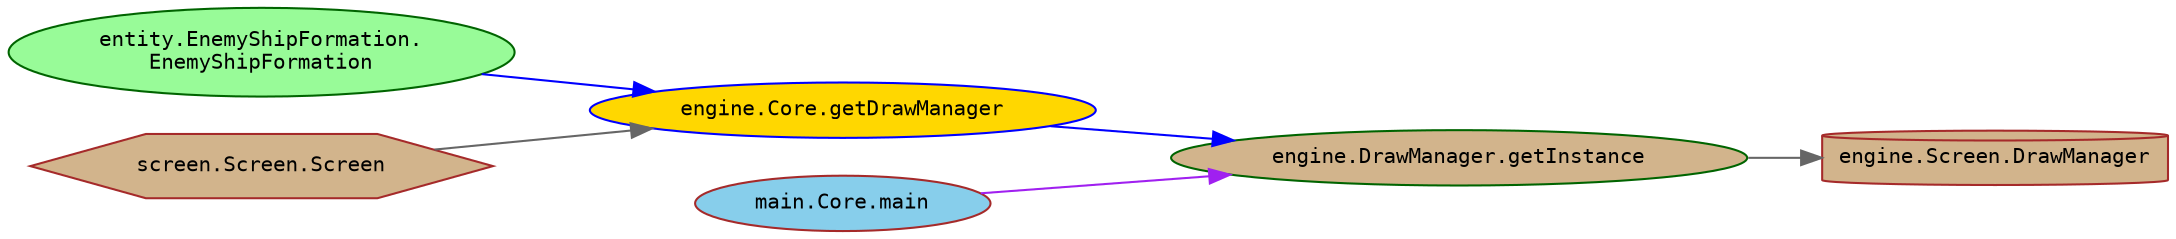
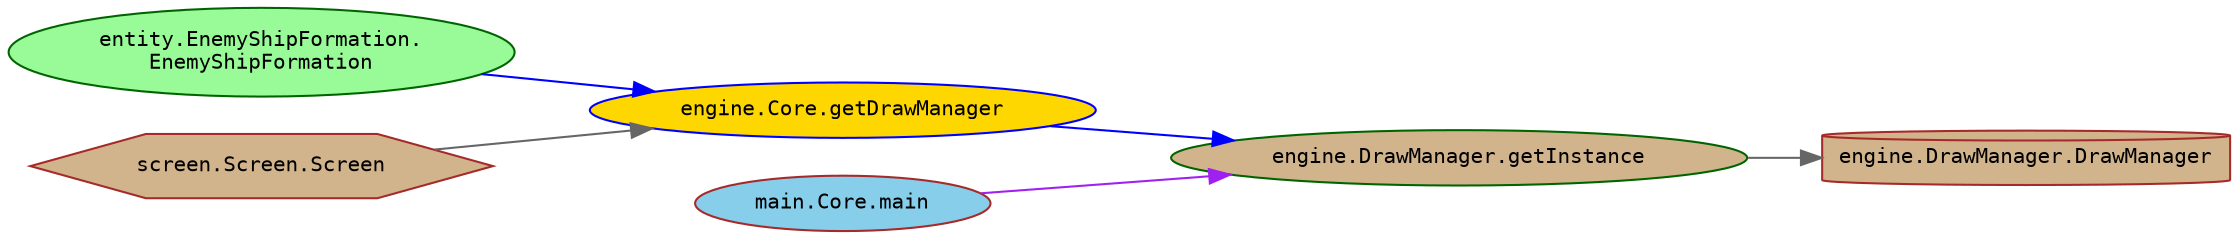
(1995, 158) -> (2026, 158)
